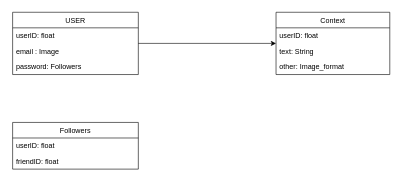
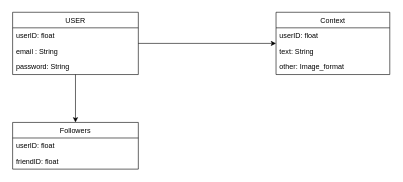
(37, 52) -> (38, 52)
(50, 67) -> (45, 67)
none -> (75, 97)
